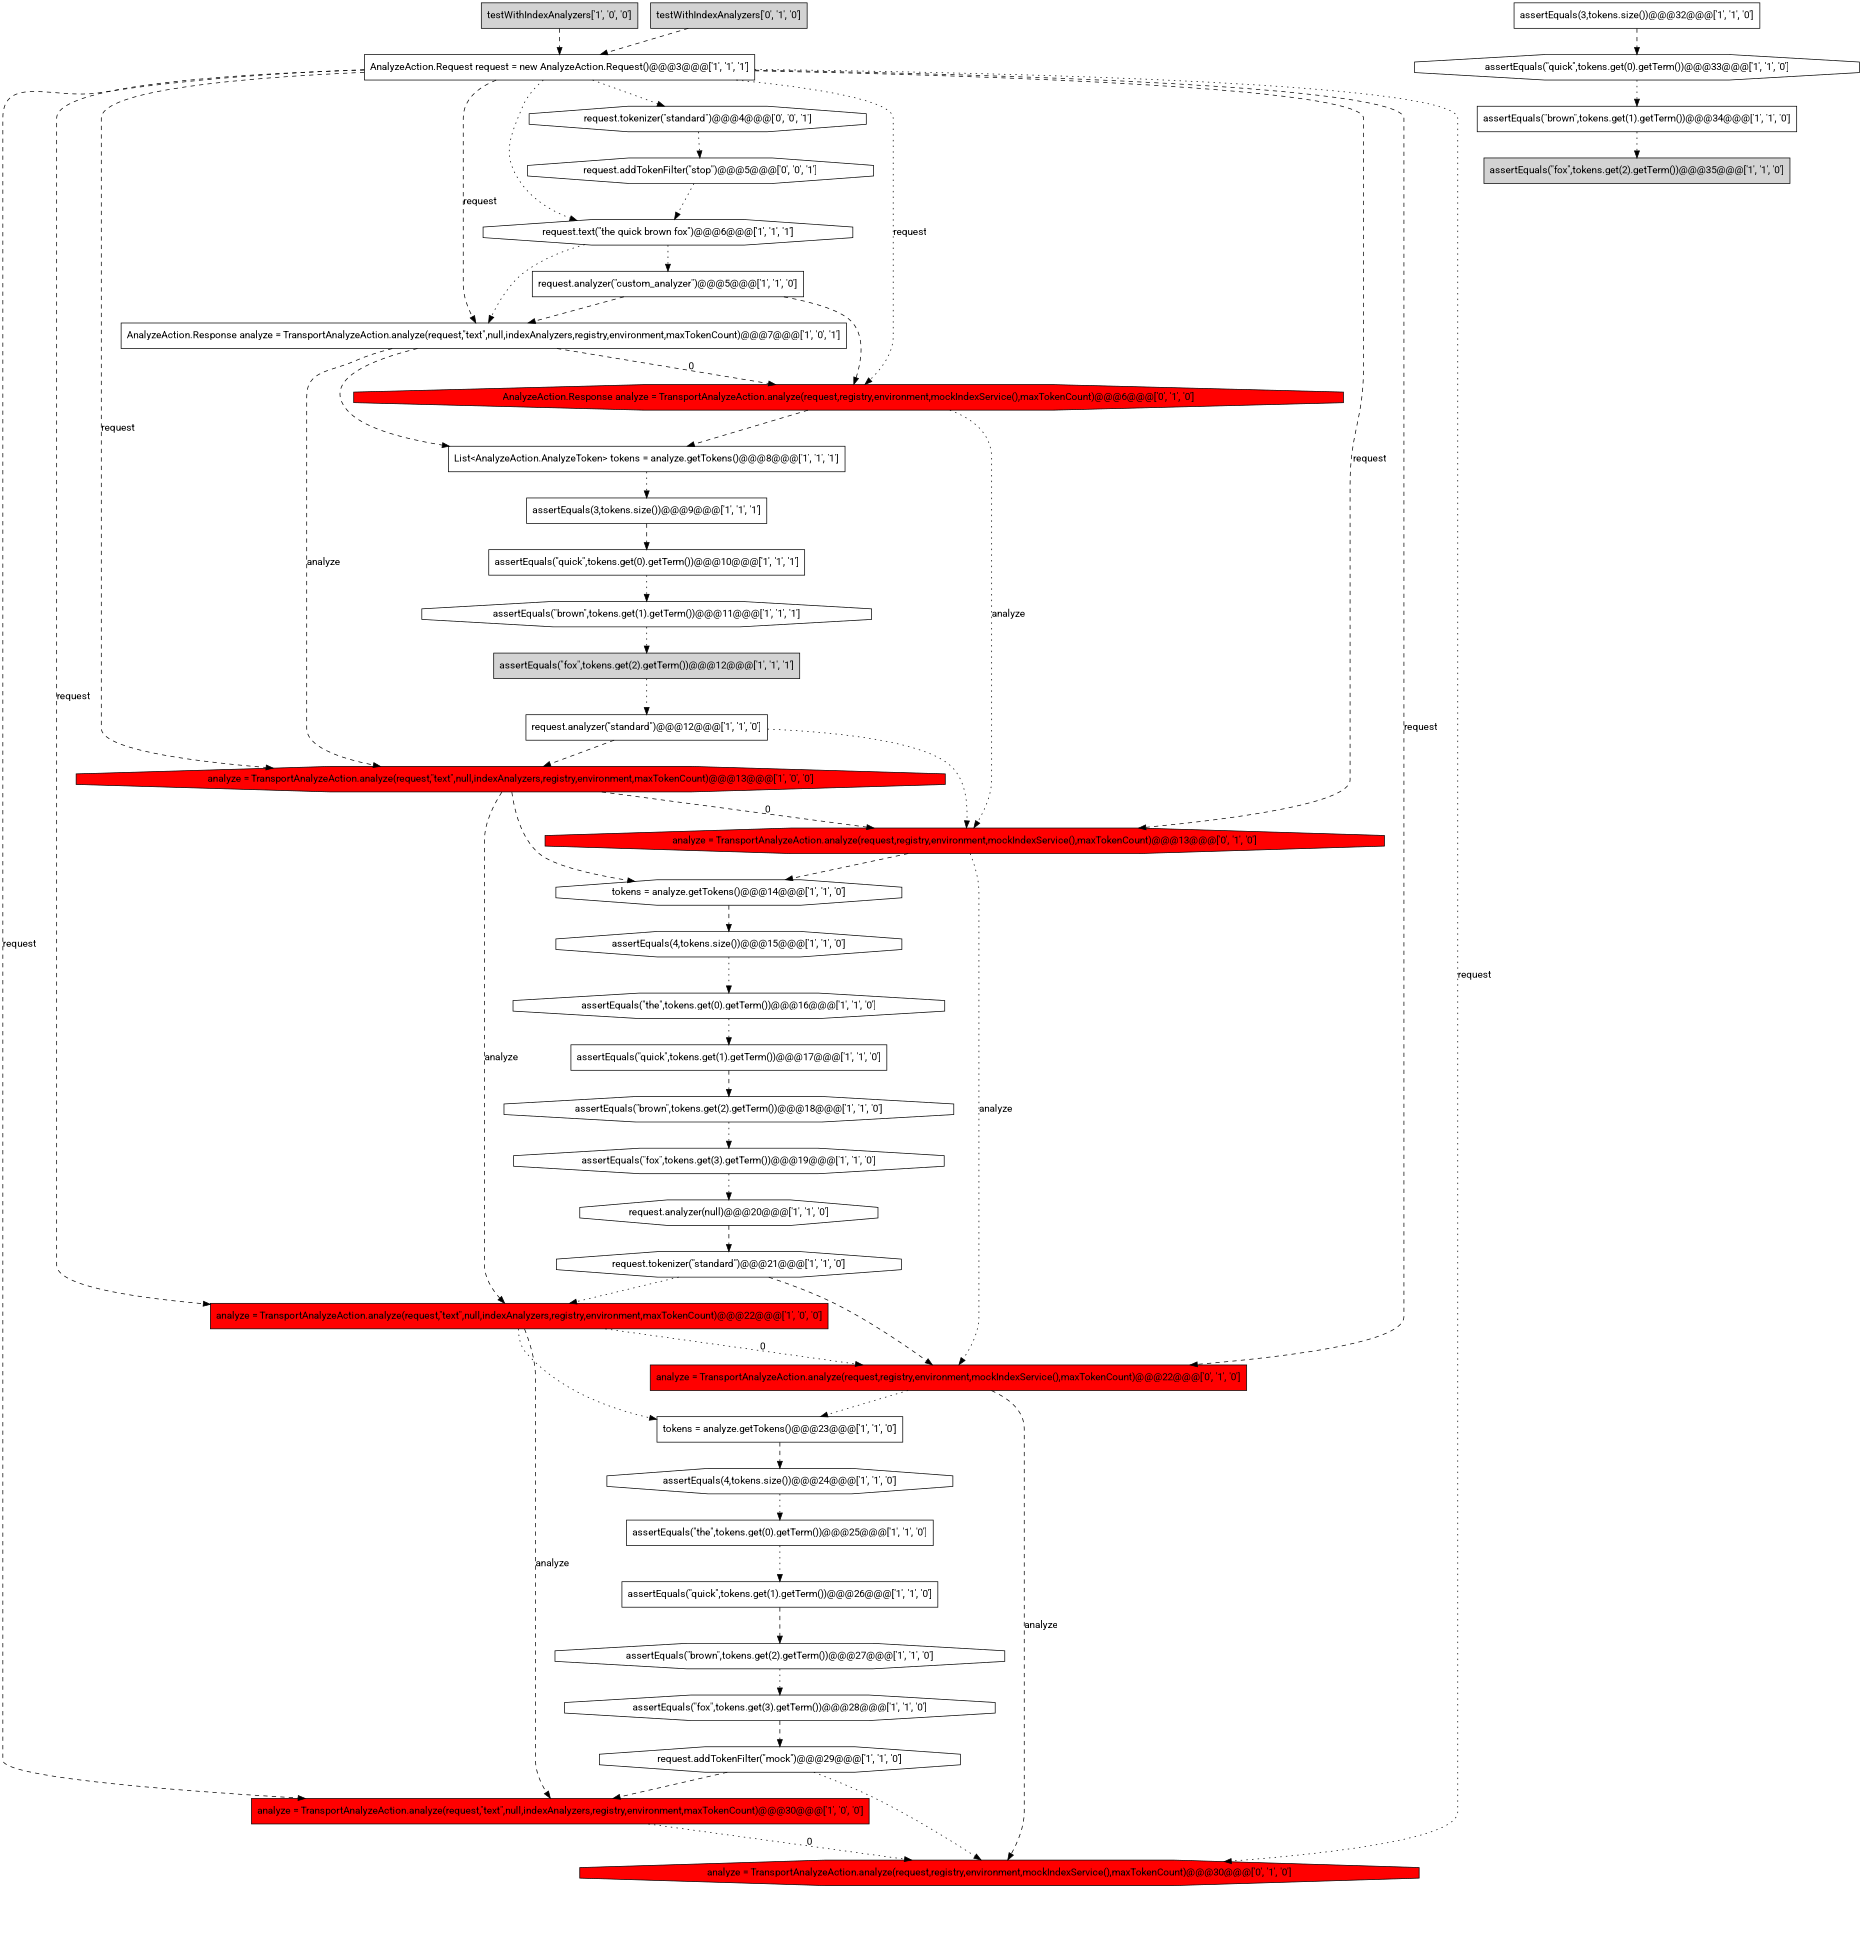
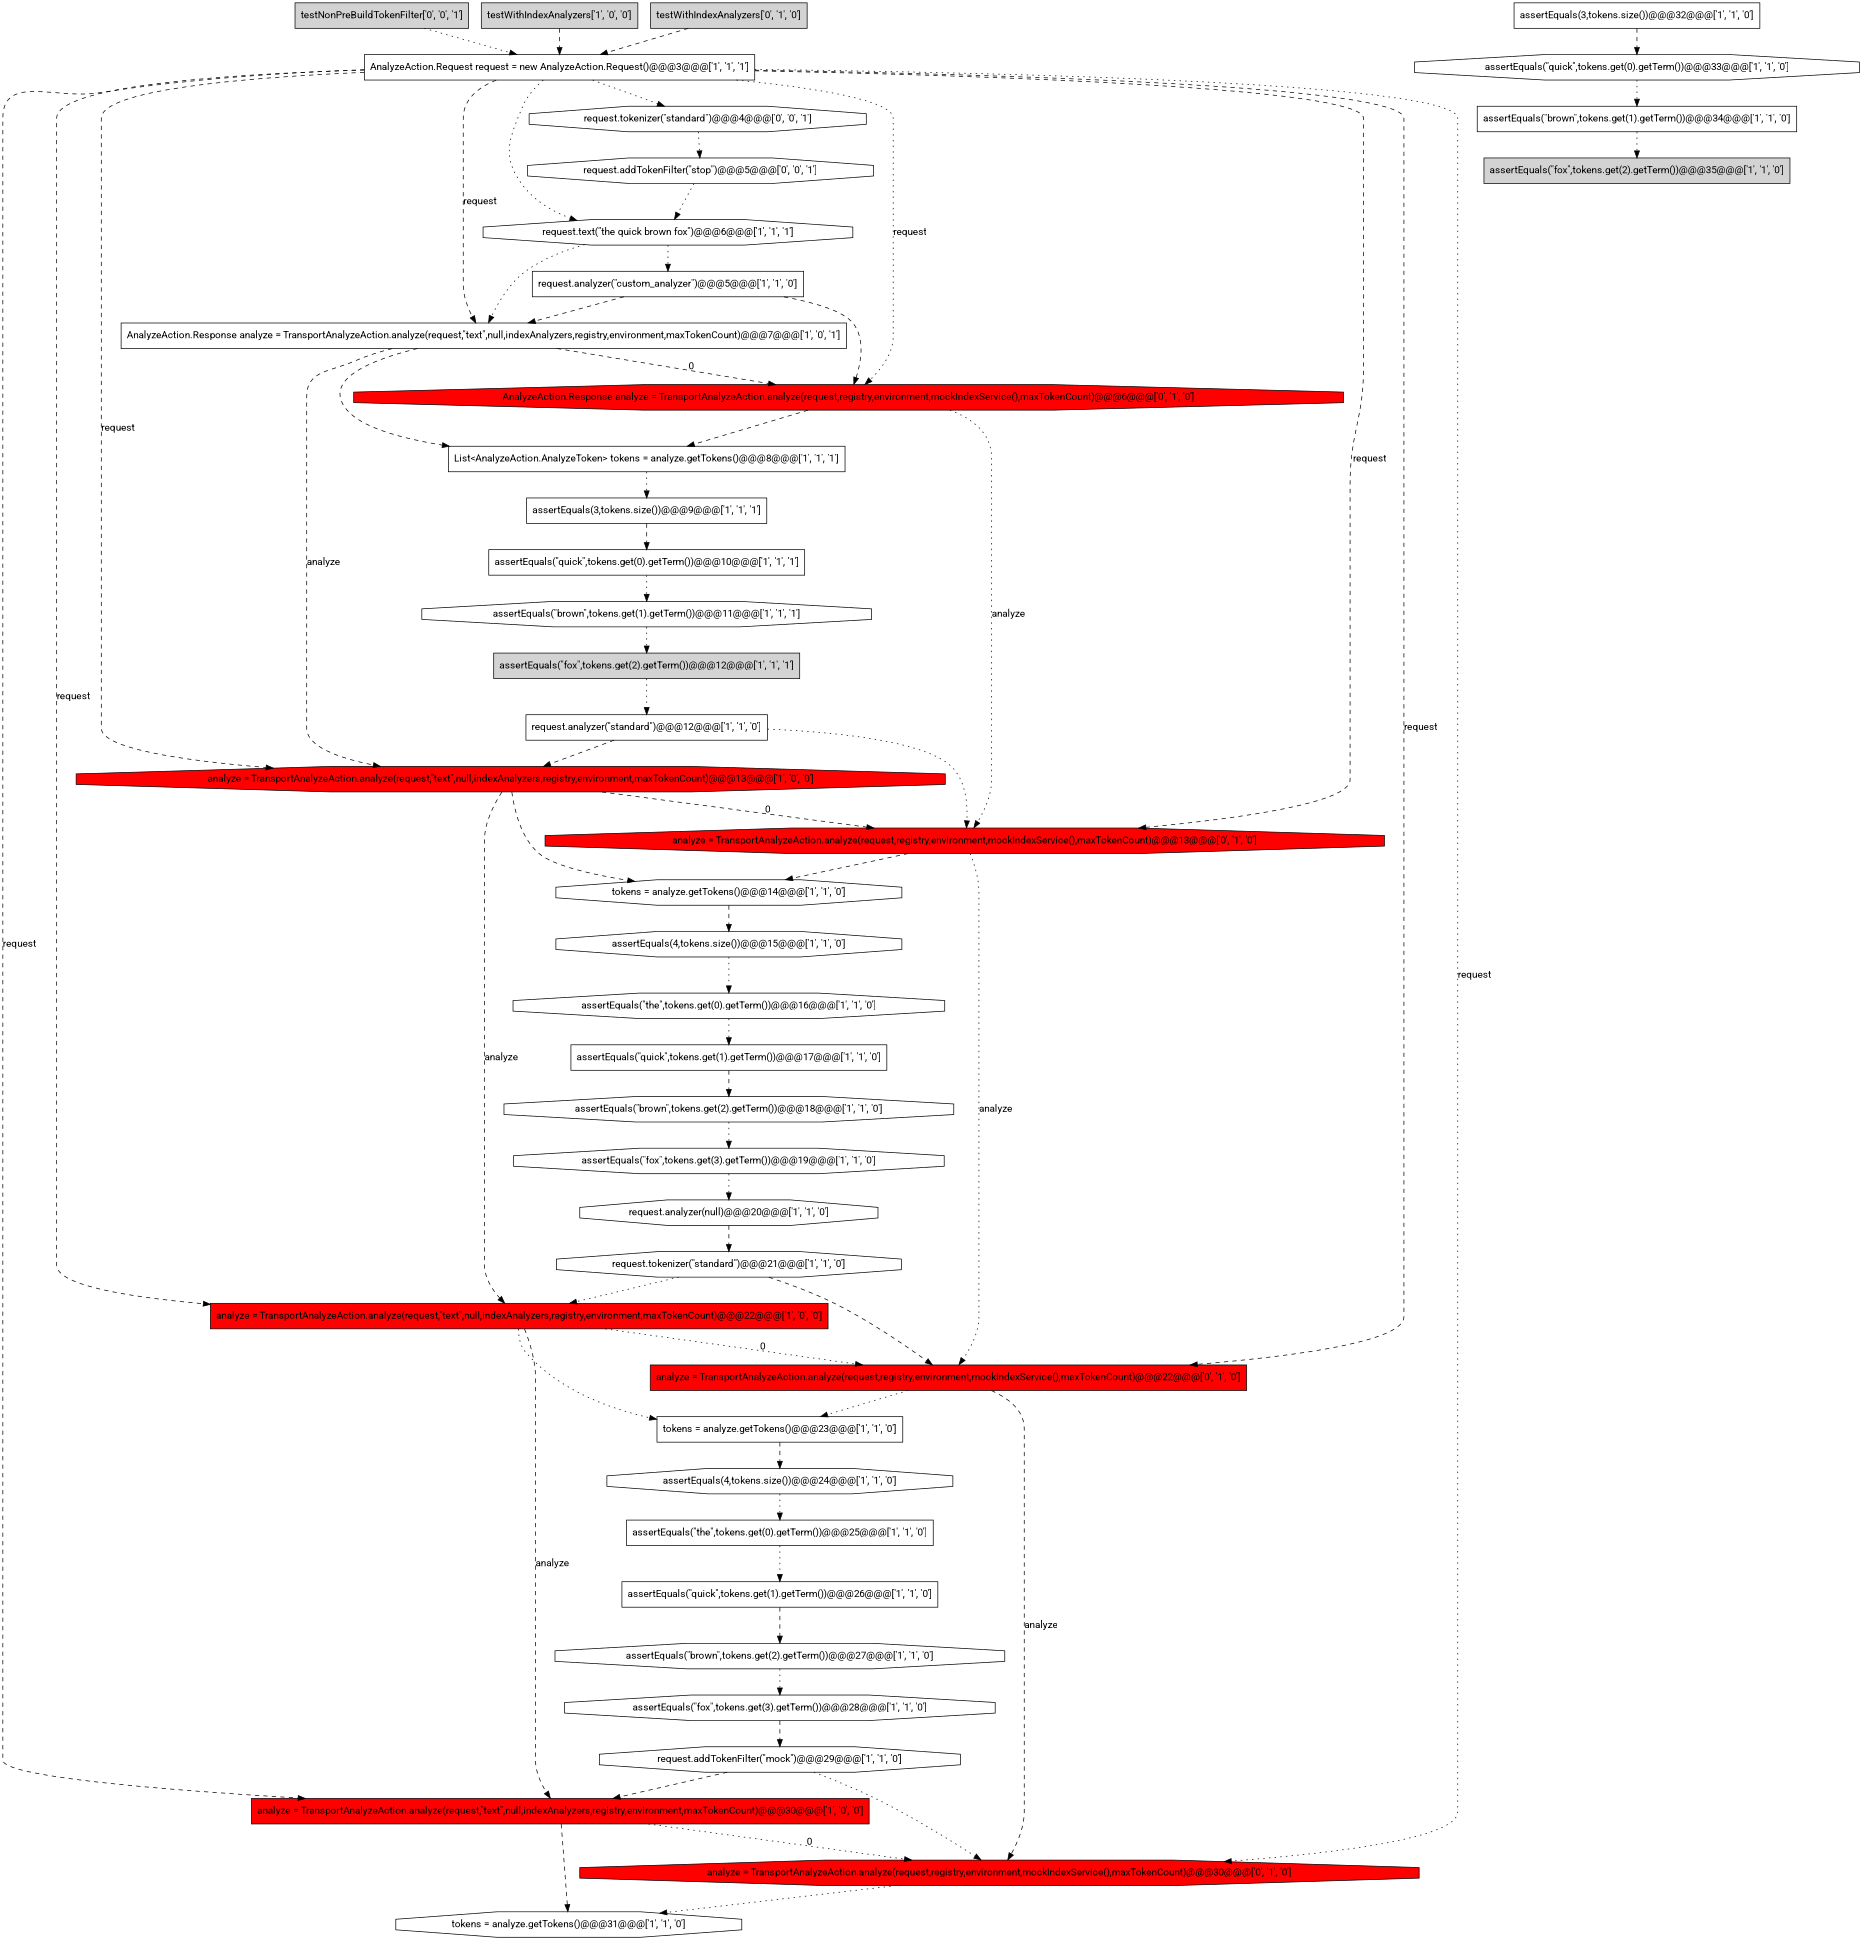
none -> (382, 16)
none -> (569, 1925)
